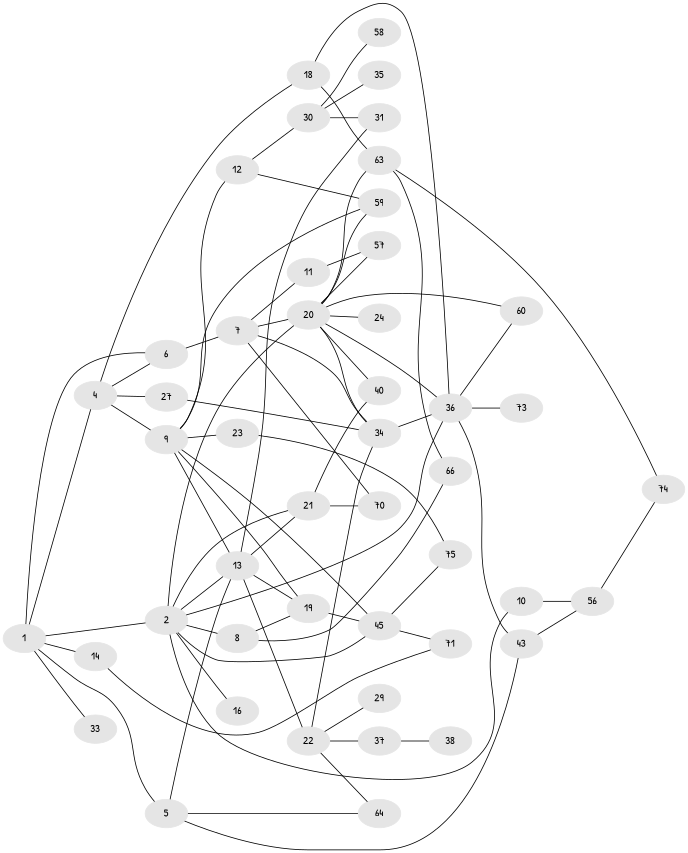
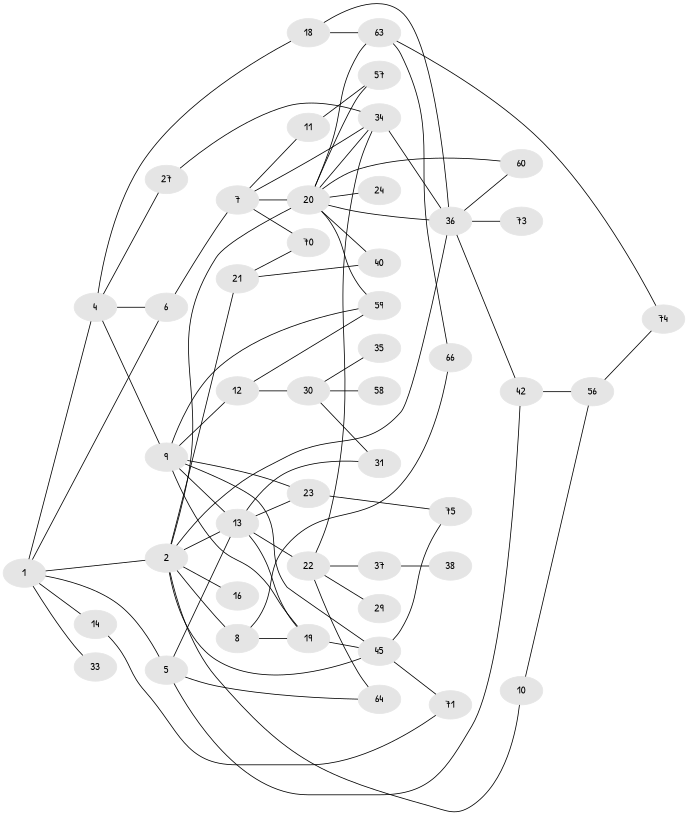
(273, 536) -> (273, 508)
(521, 644) -> (521, 392)
